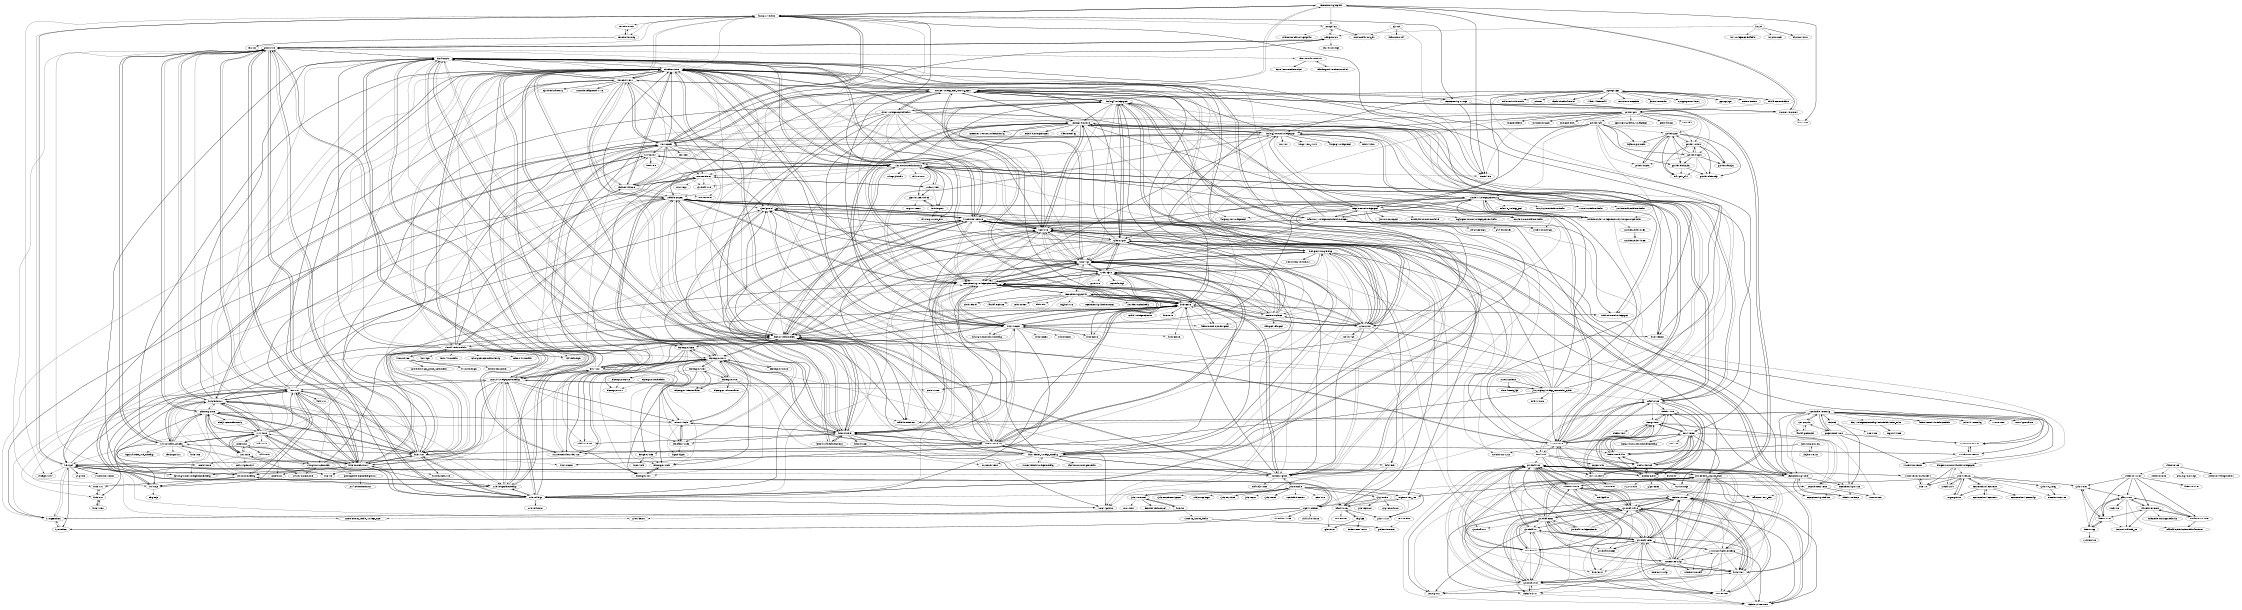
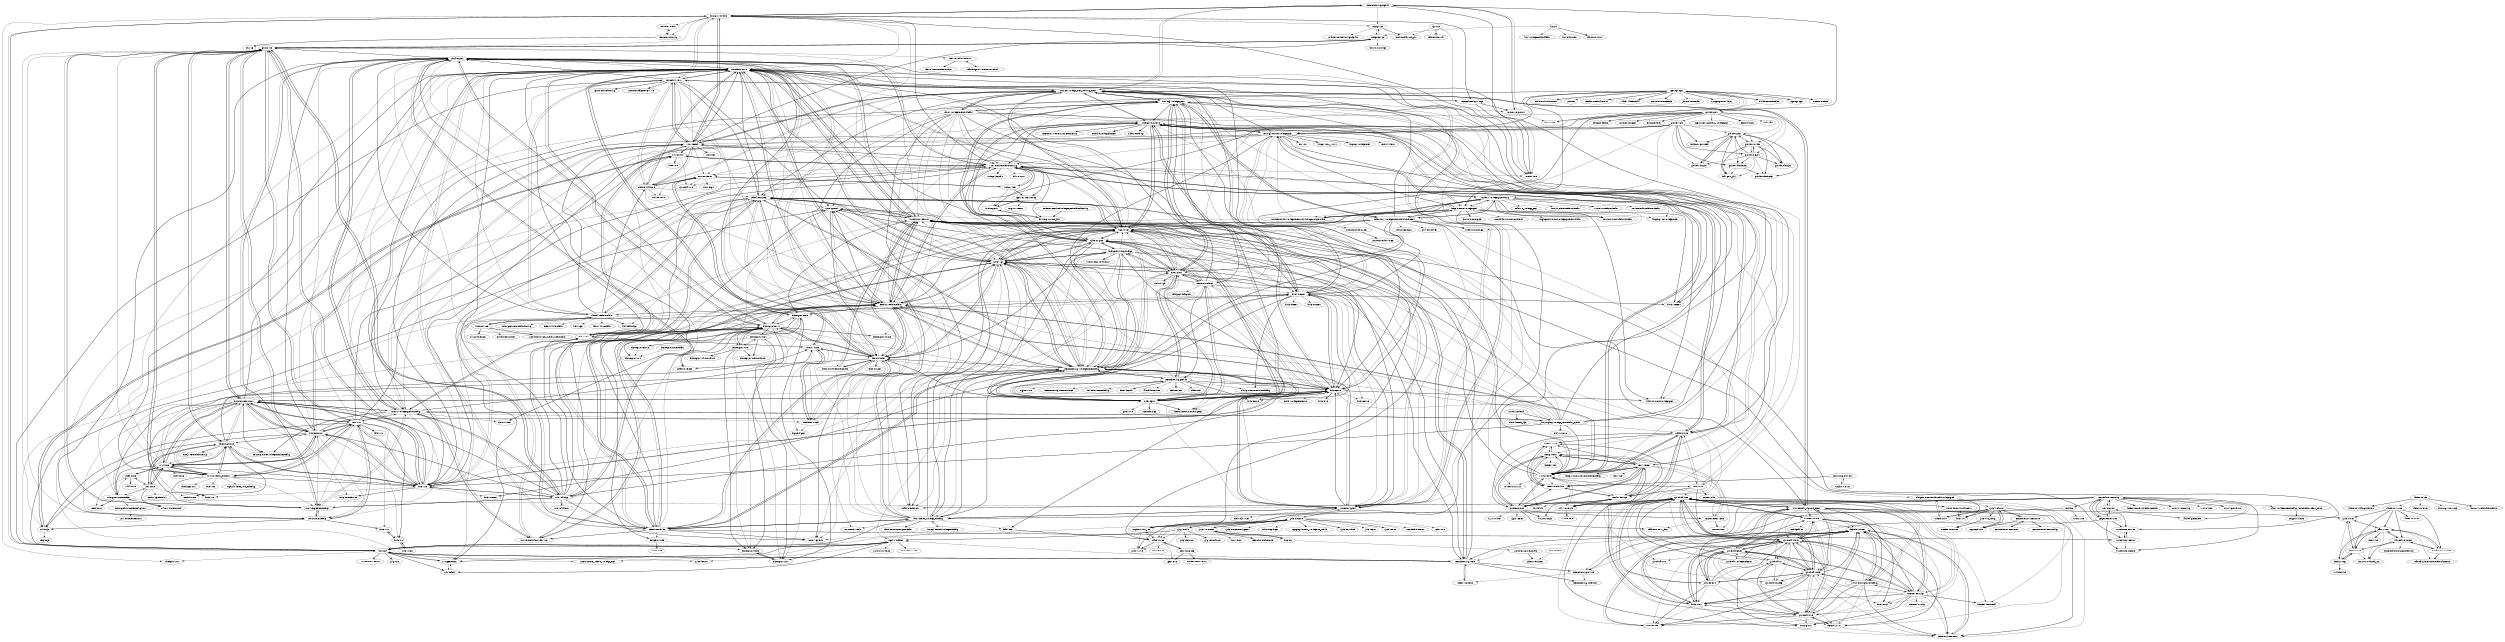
none -> (1066, 209)
(850, 226) -> (1211, 202)
(1094, 267) -> none
(987, 309) -> (1062, 372)
(240, 471) -> (374, 456)
none -> (2484, 508)
(1360, 519) -> (1187, 551)
none -> (1310, 530)
none -> (1876, 554)
(1693, 572) -> (1986, 604)
